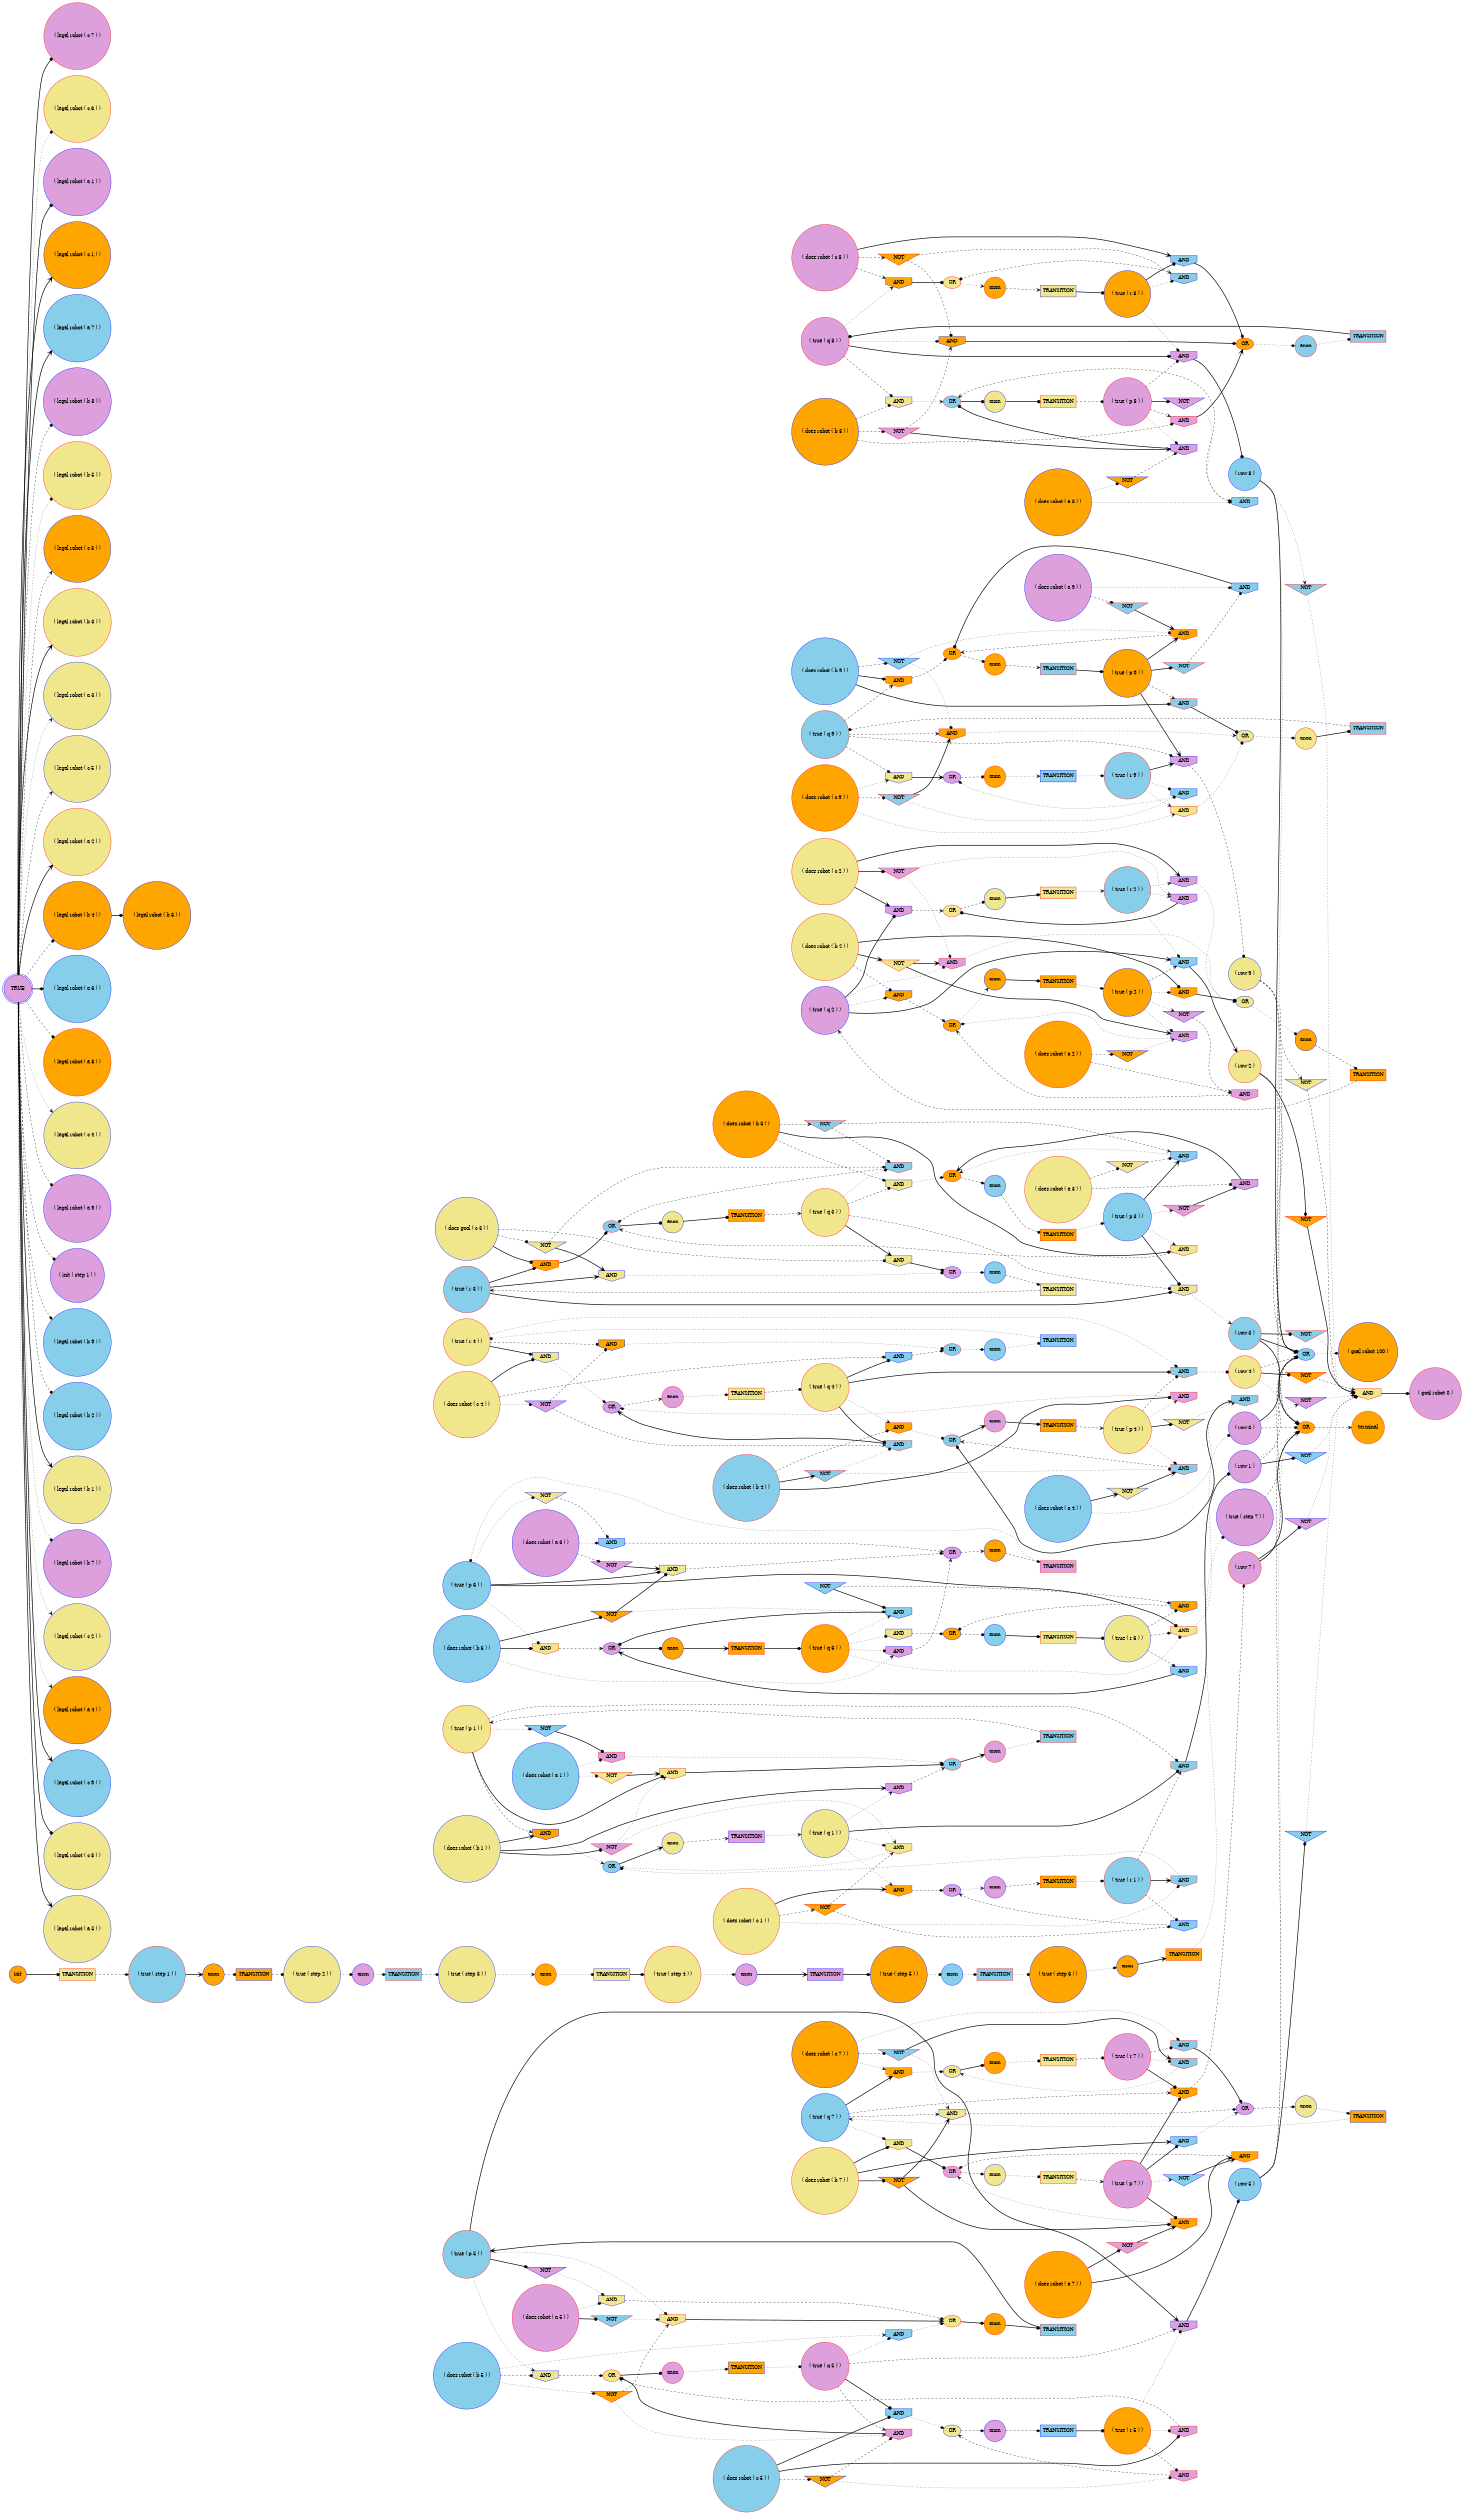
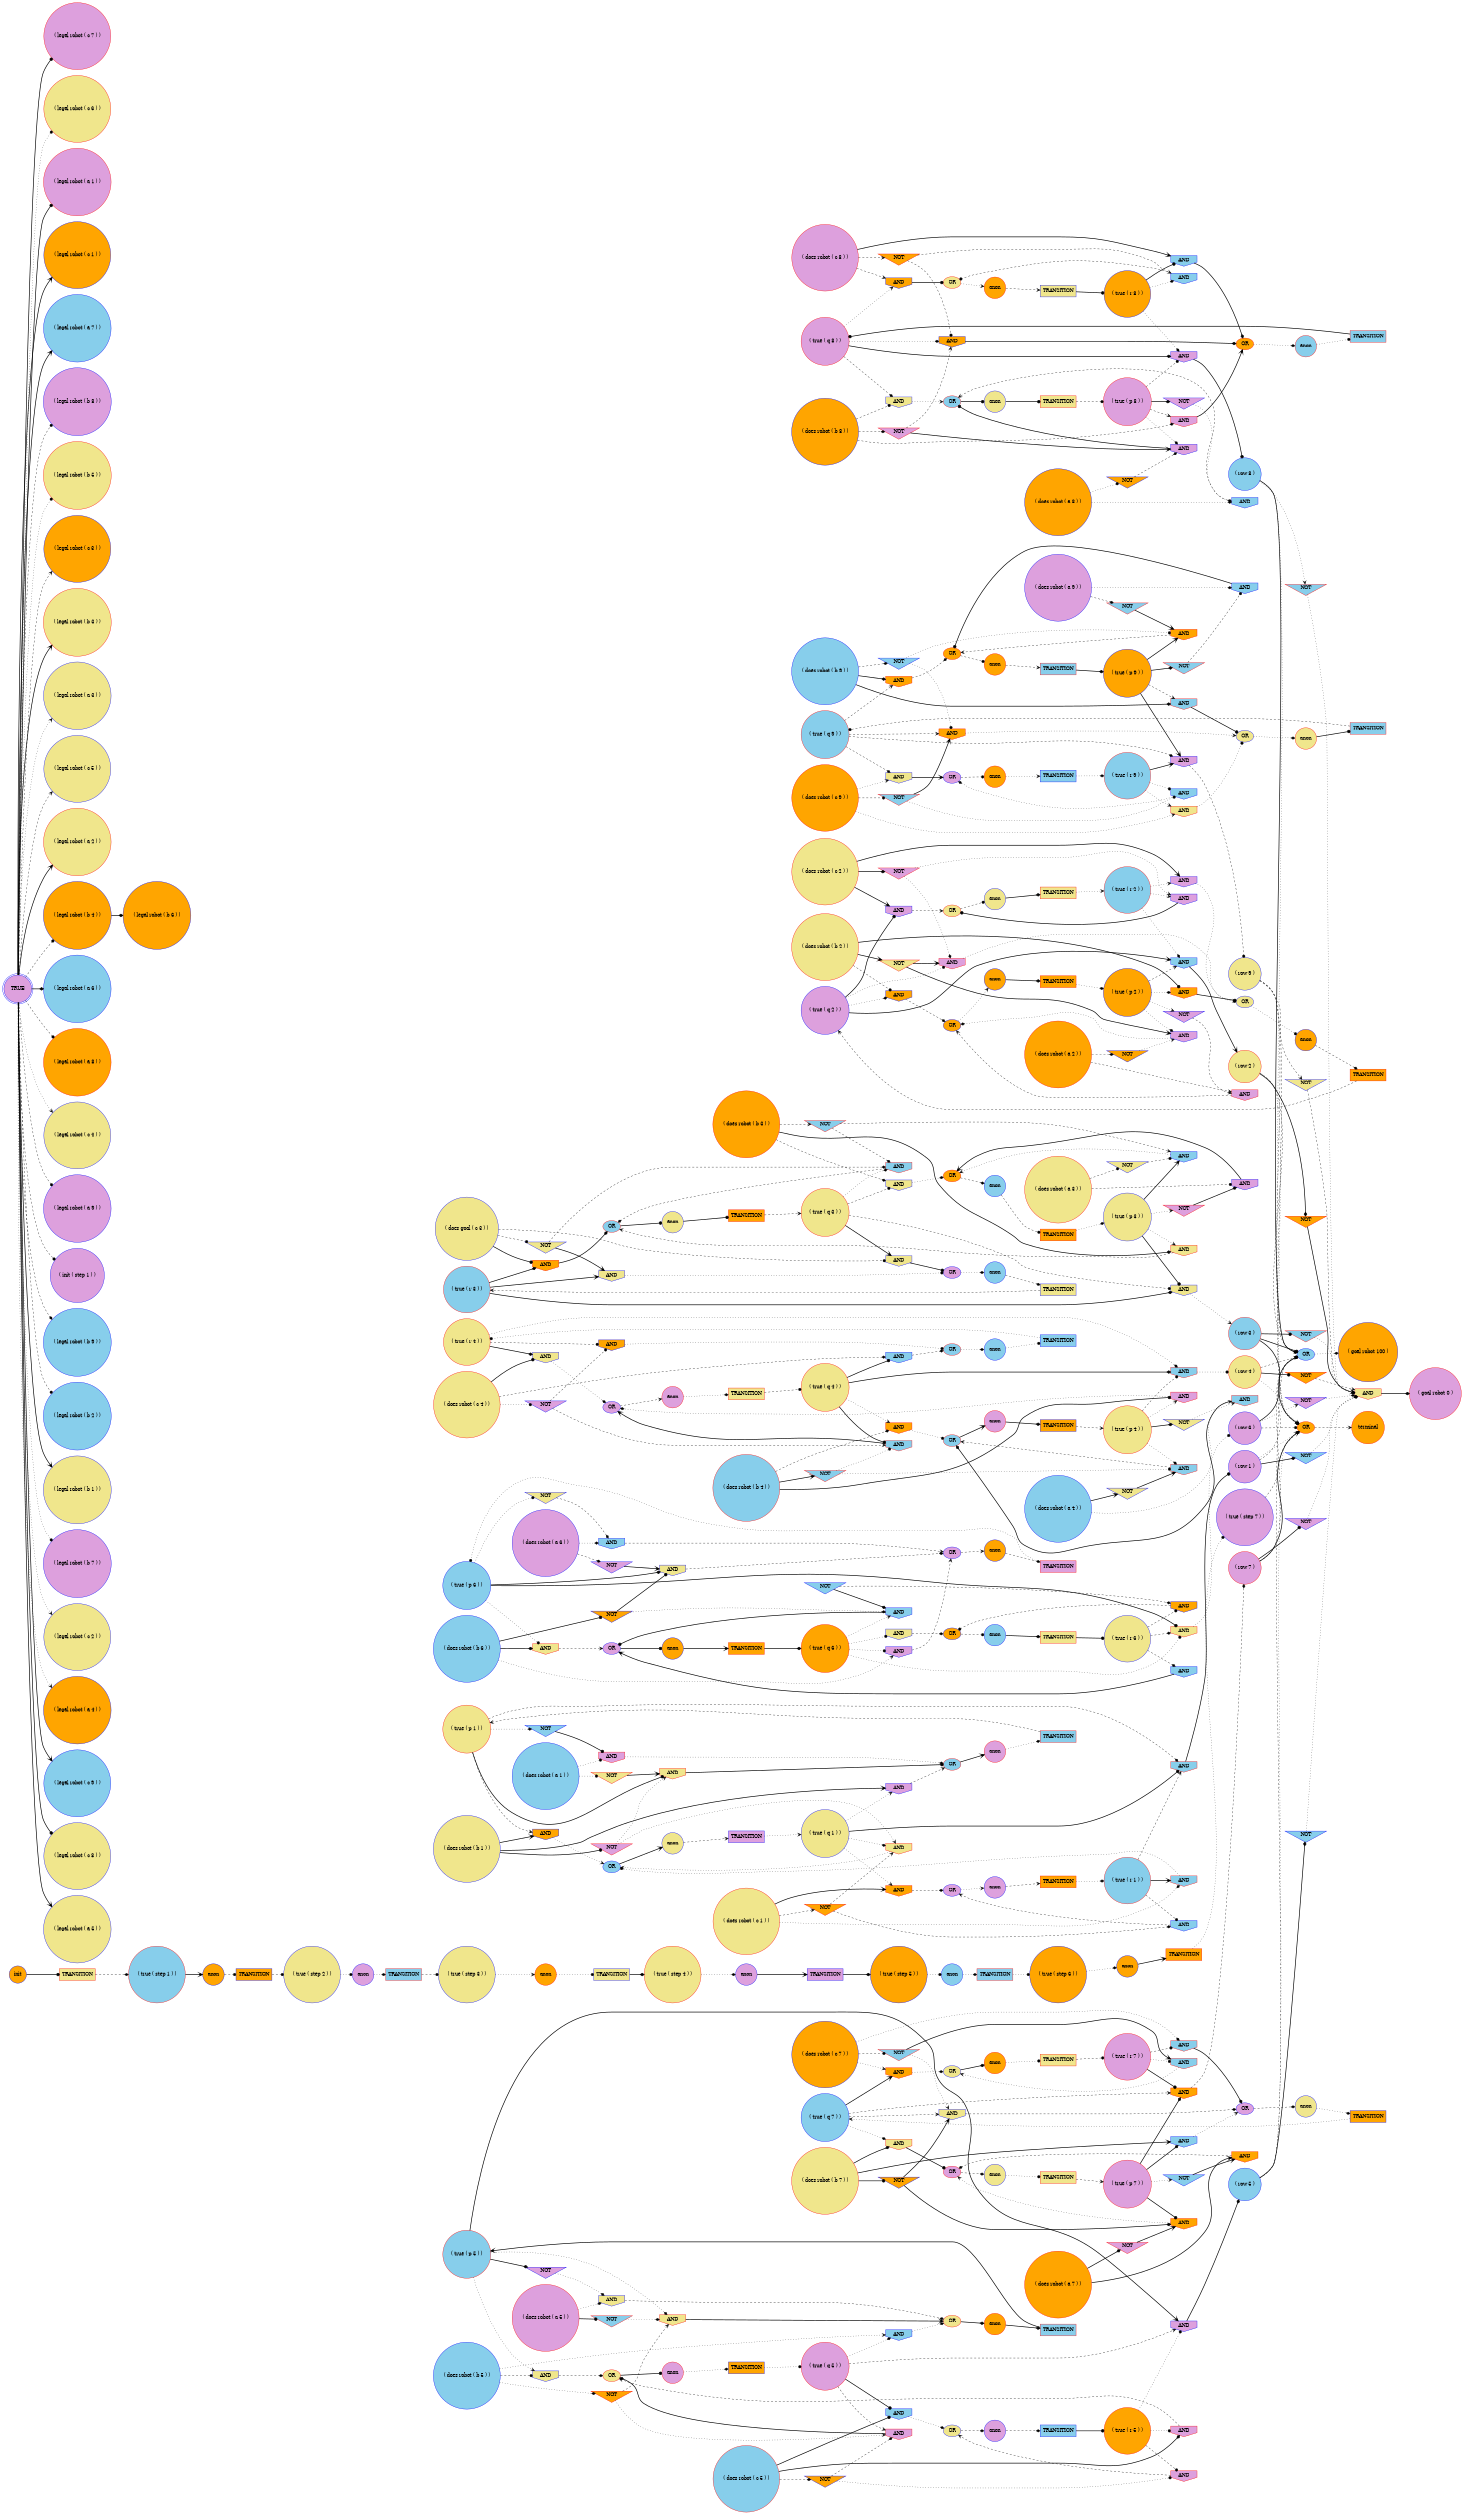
(77, 182) -> (77, 182)
(1127, 1217) -> (1127, 1217)
